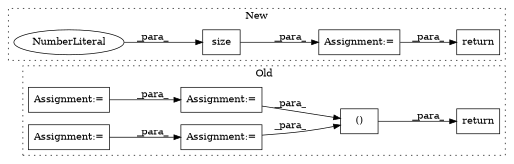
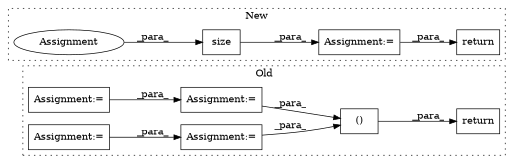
(69, 42) -> (69, 42)
